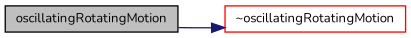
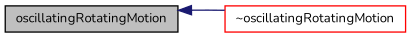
(195, 28) -> (208, 10)
